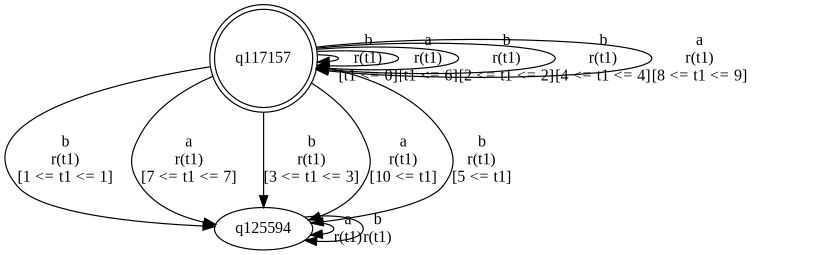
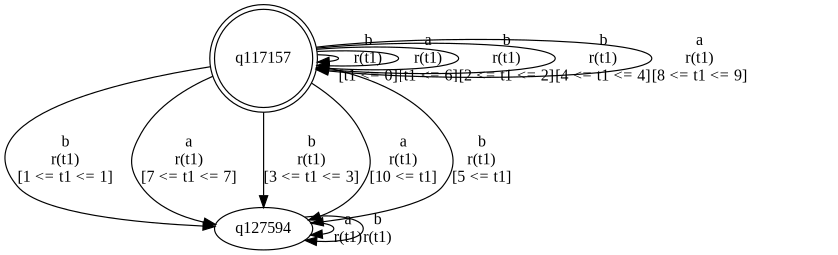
(264, 229) -> (264, 229)
